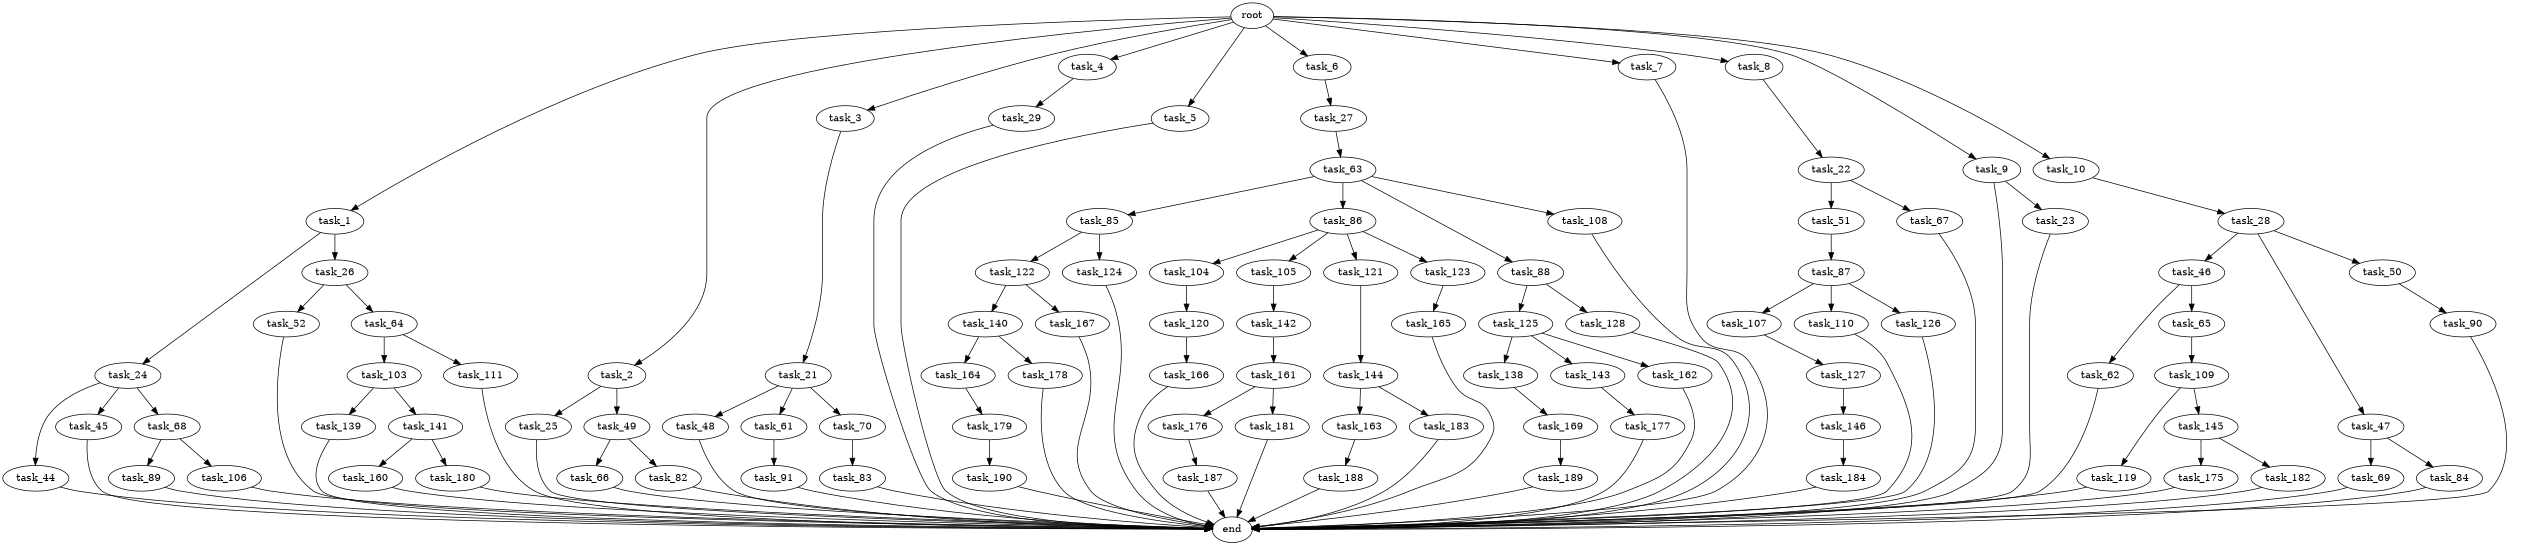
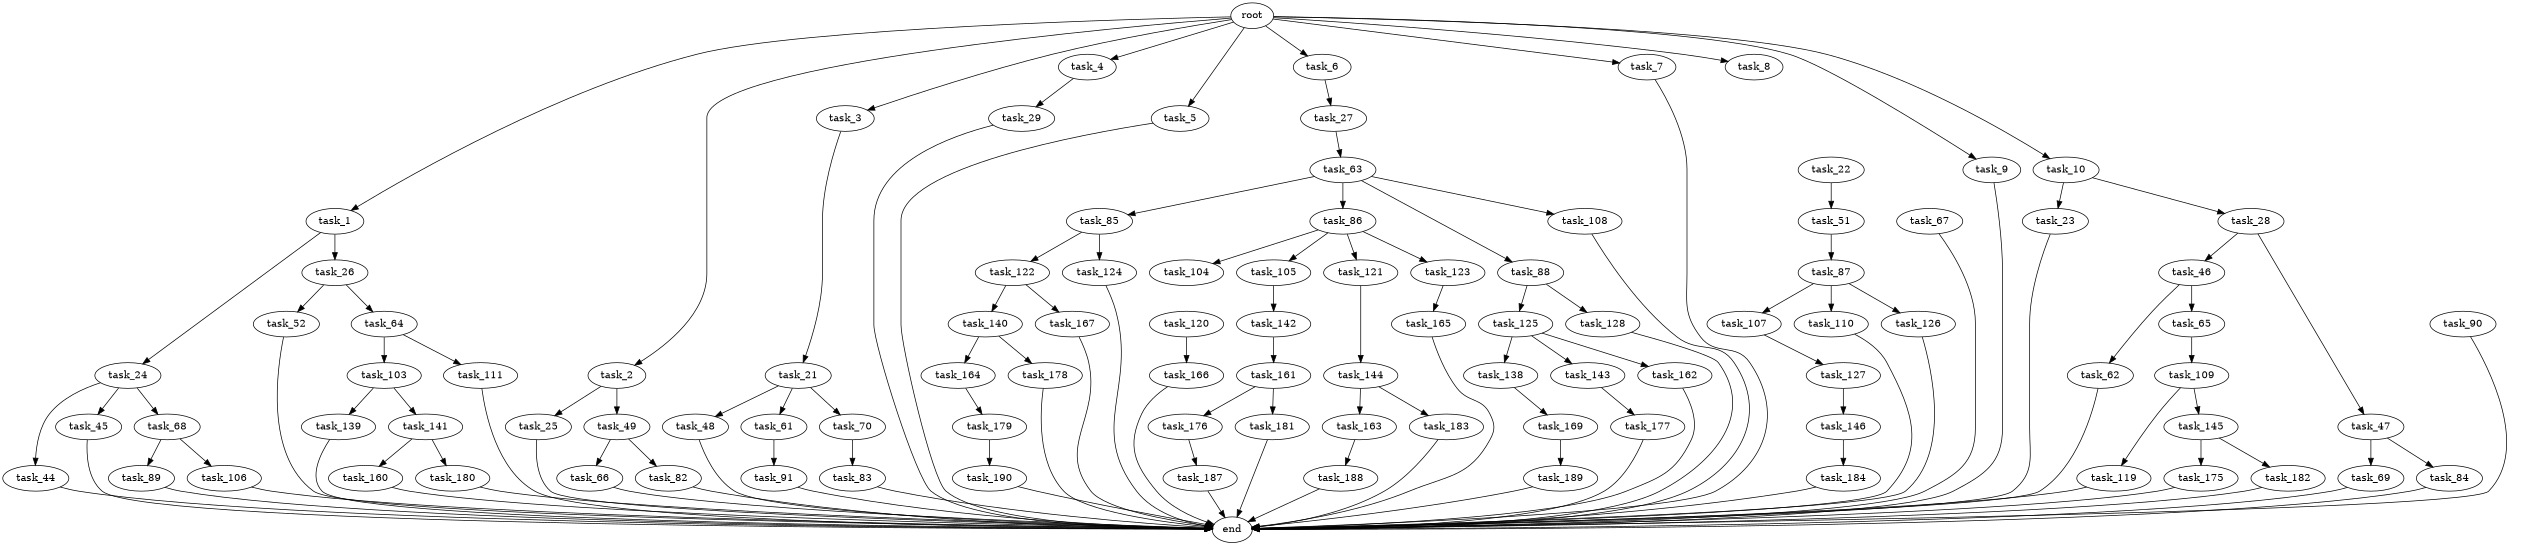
(1790, 116) -> none
(2021, 193) -> (2061, 192)
(1877, 194) -> none
(2382, 273) -> none
(1187, 295) -> none
